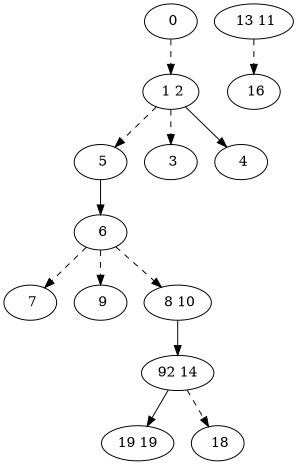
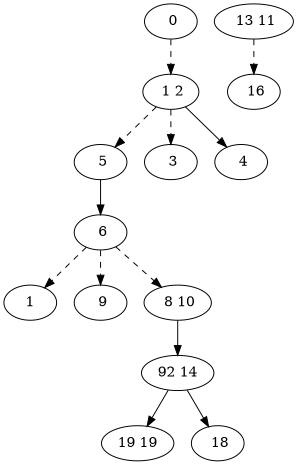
(30, 303) -> (30, 303)
(195, 404) -> (195, 404)
